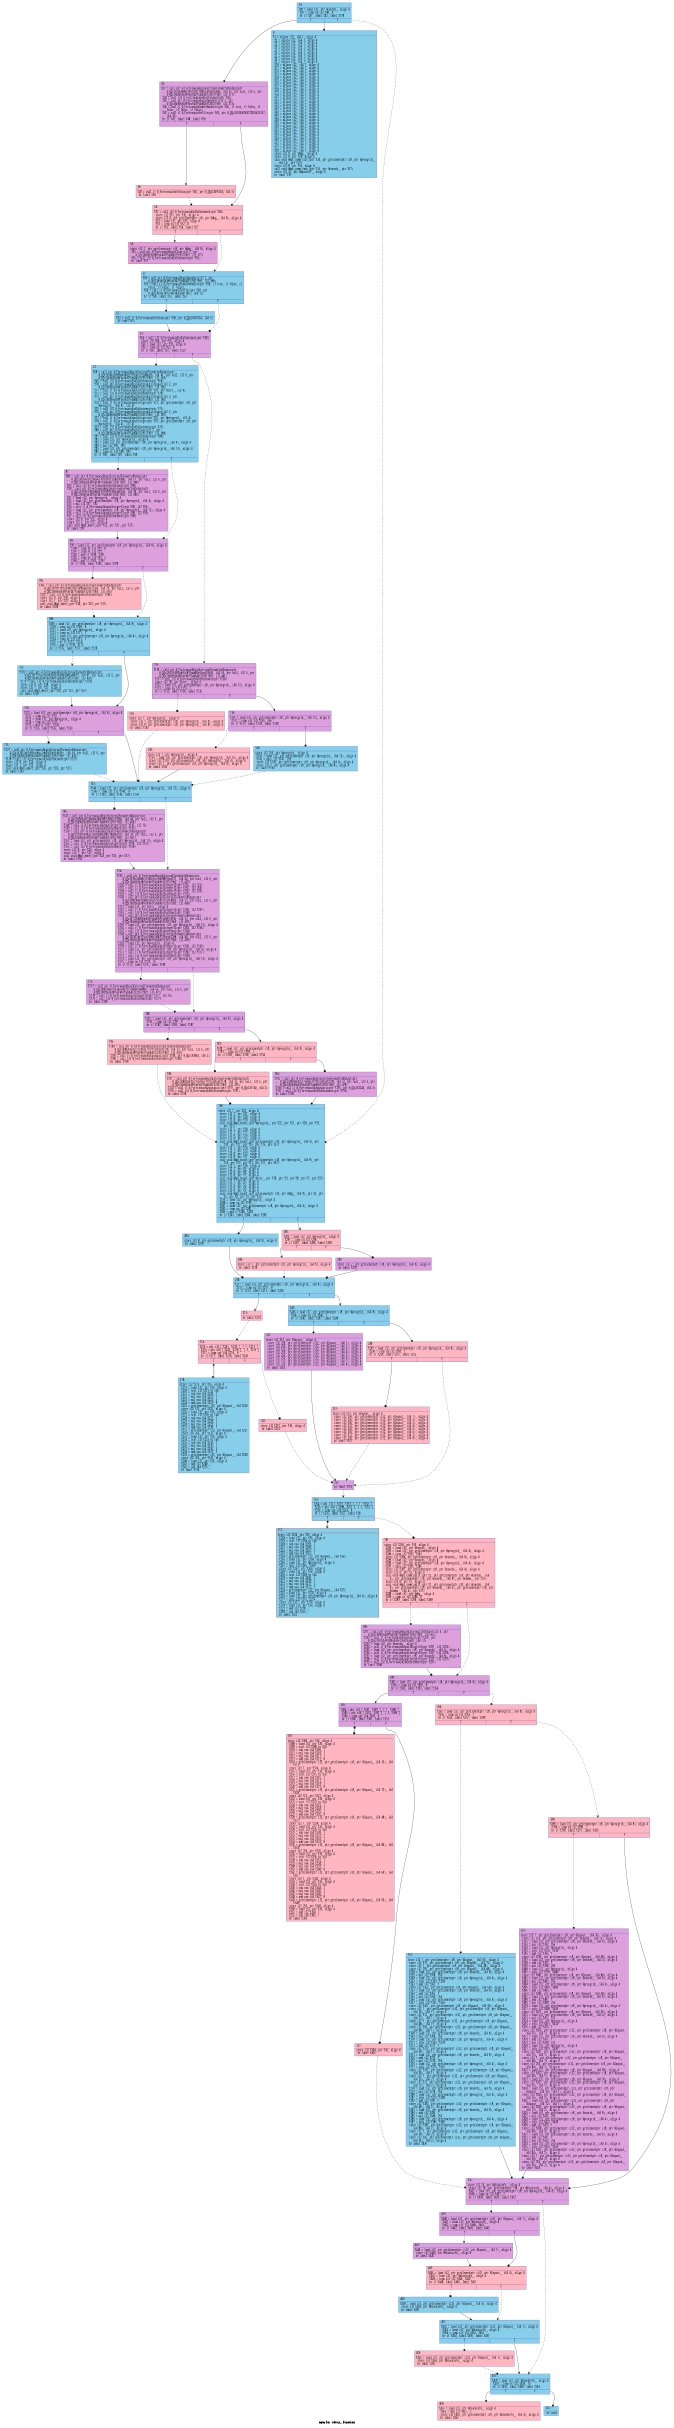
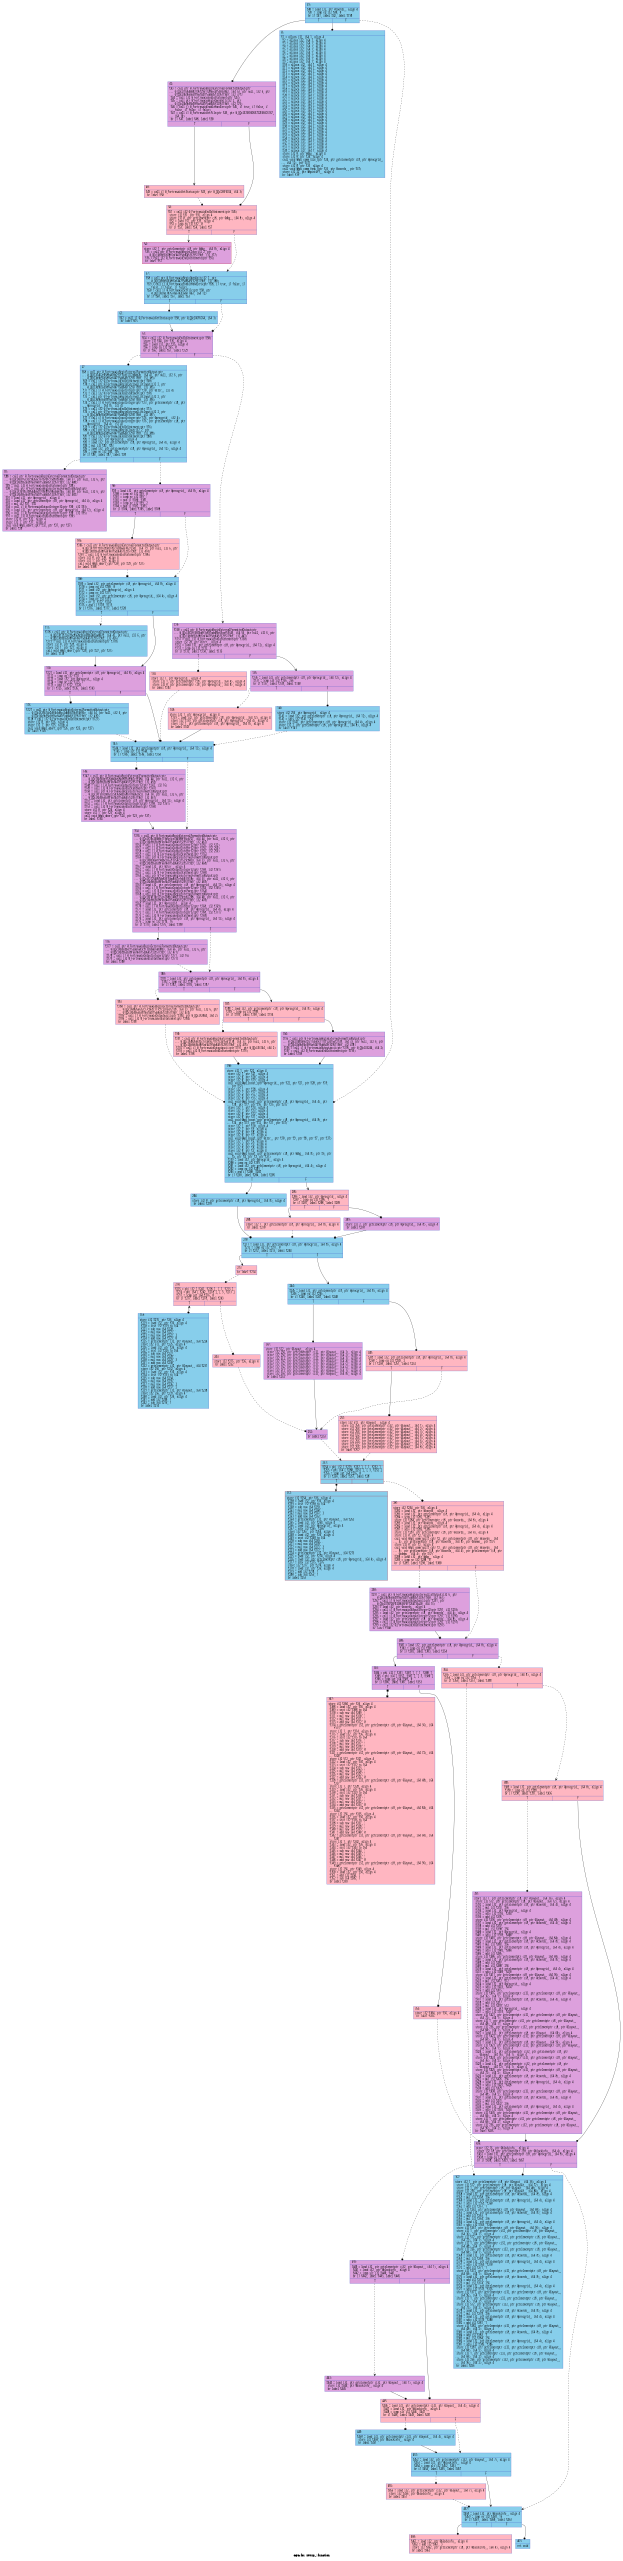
(117, 534) -> none
(358, 1461) -> (367, 1456)
(505, 2162) -> (523, 2171)
